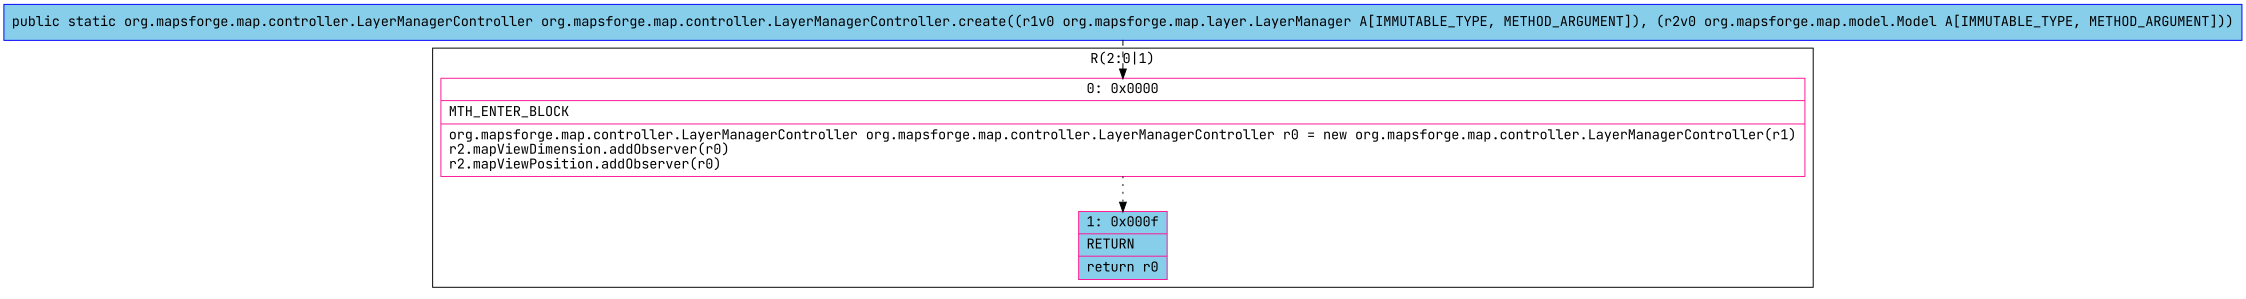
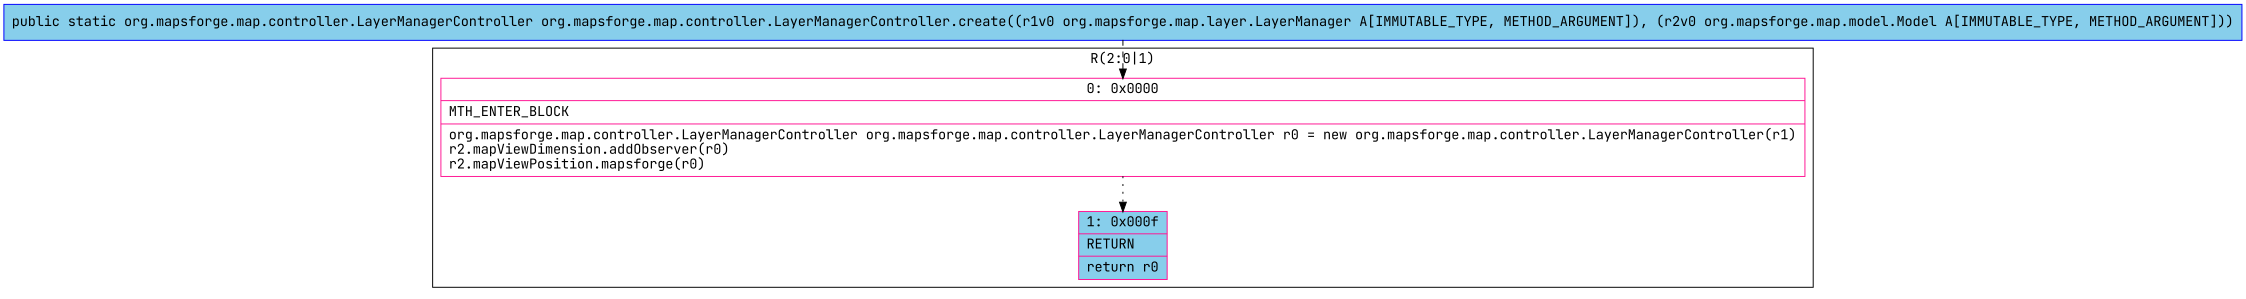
(585, 164) -> (578, 164)
